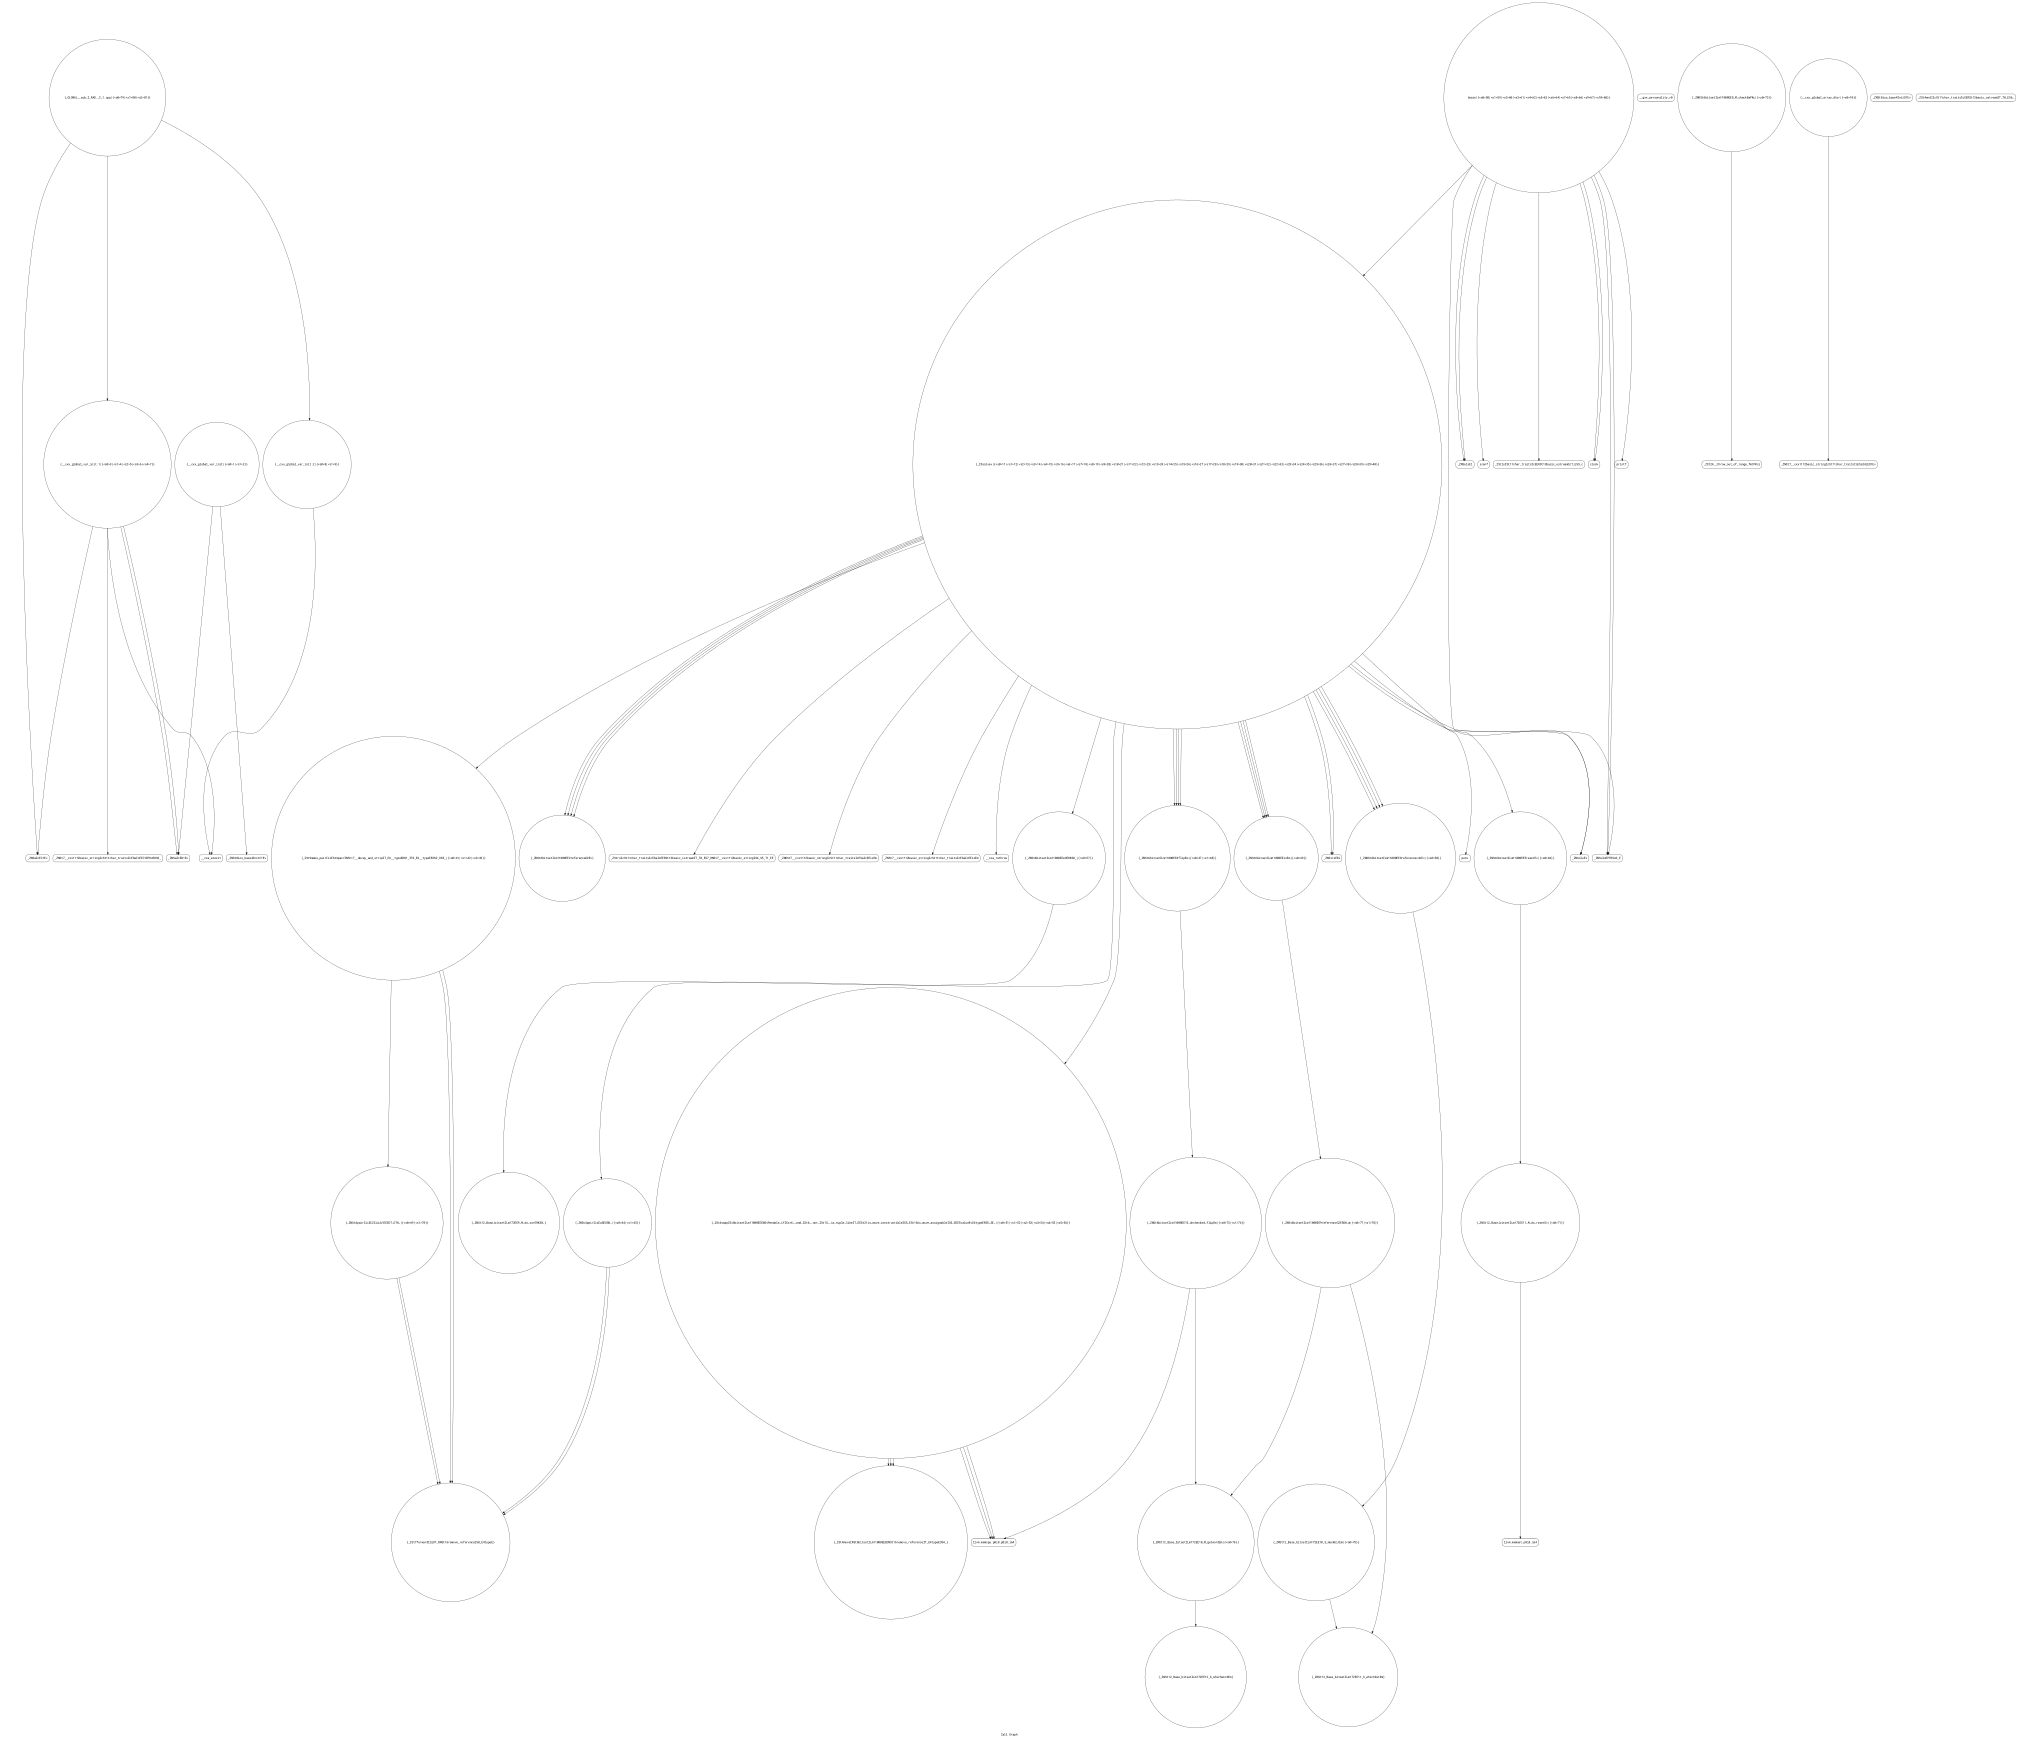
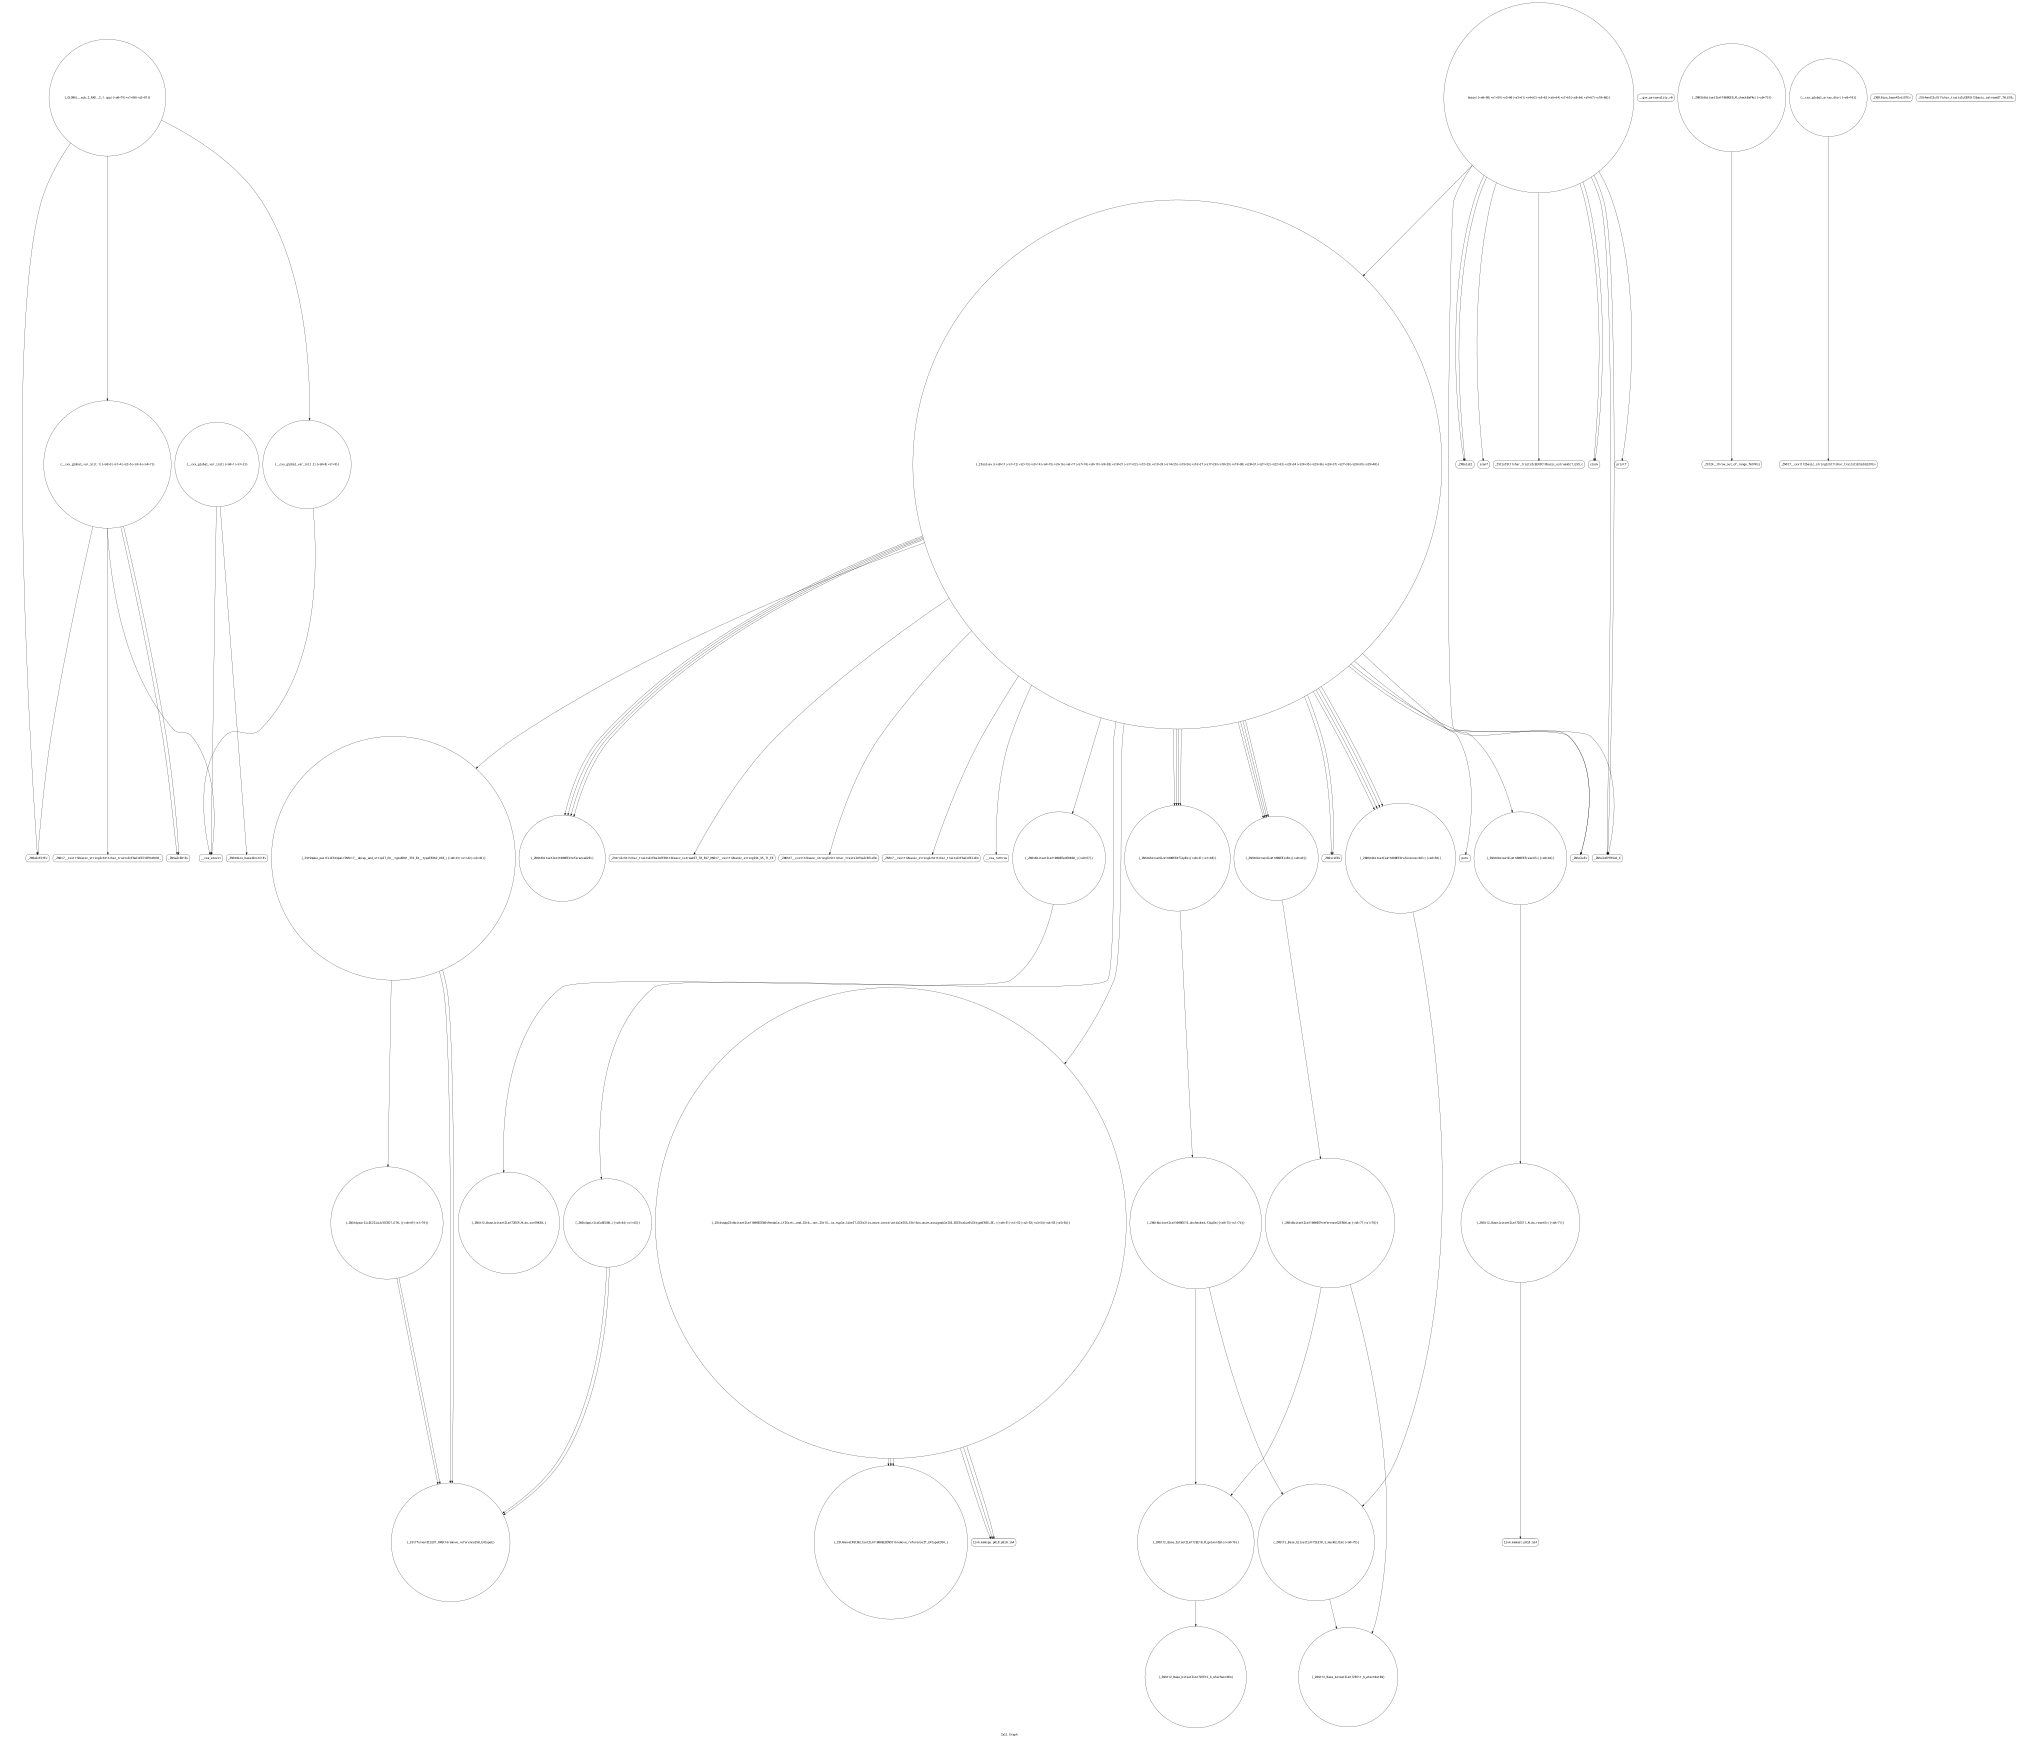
(196, 680) -> (214, 680)
(1138, 1444) -> (1238, 1393)
